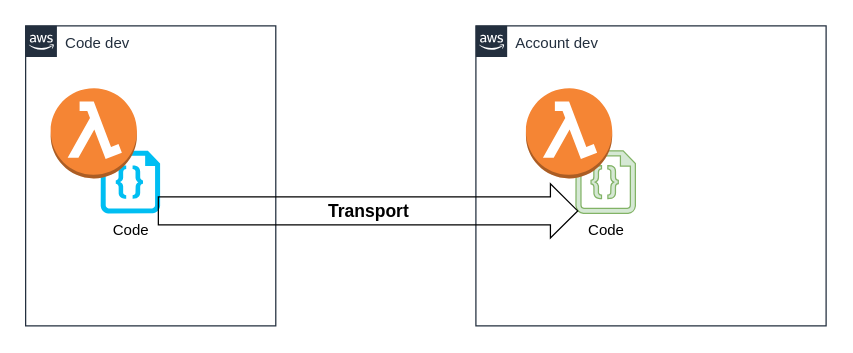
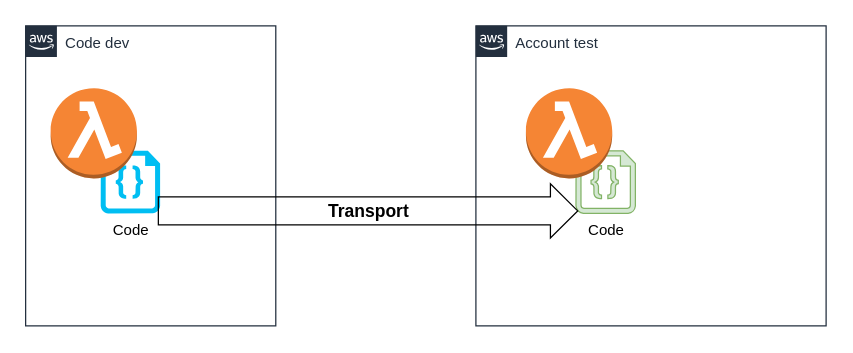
(560, 43) -> (564, 43)
